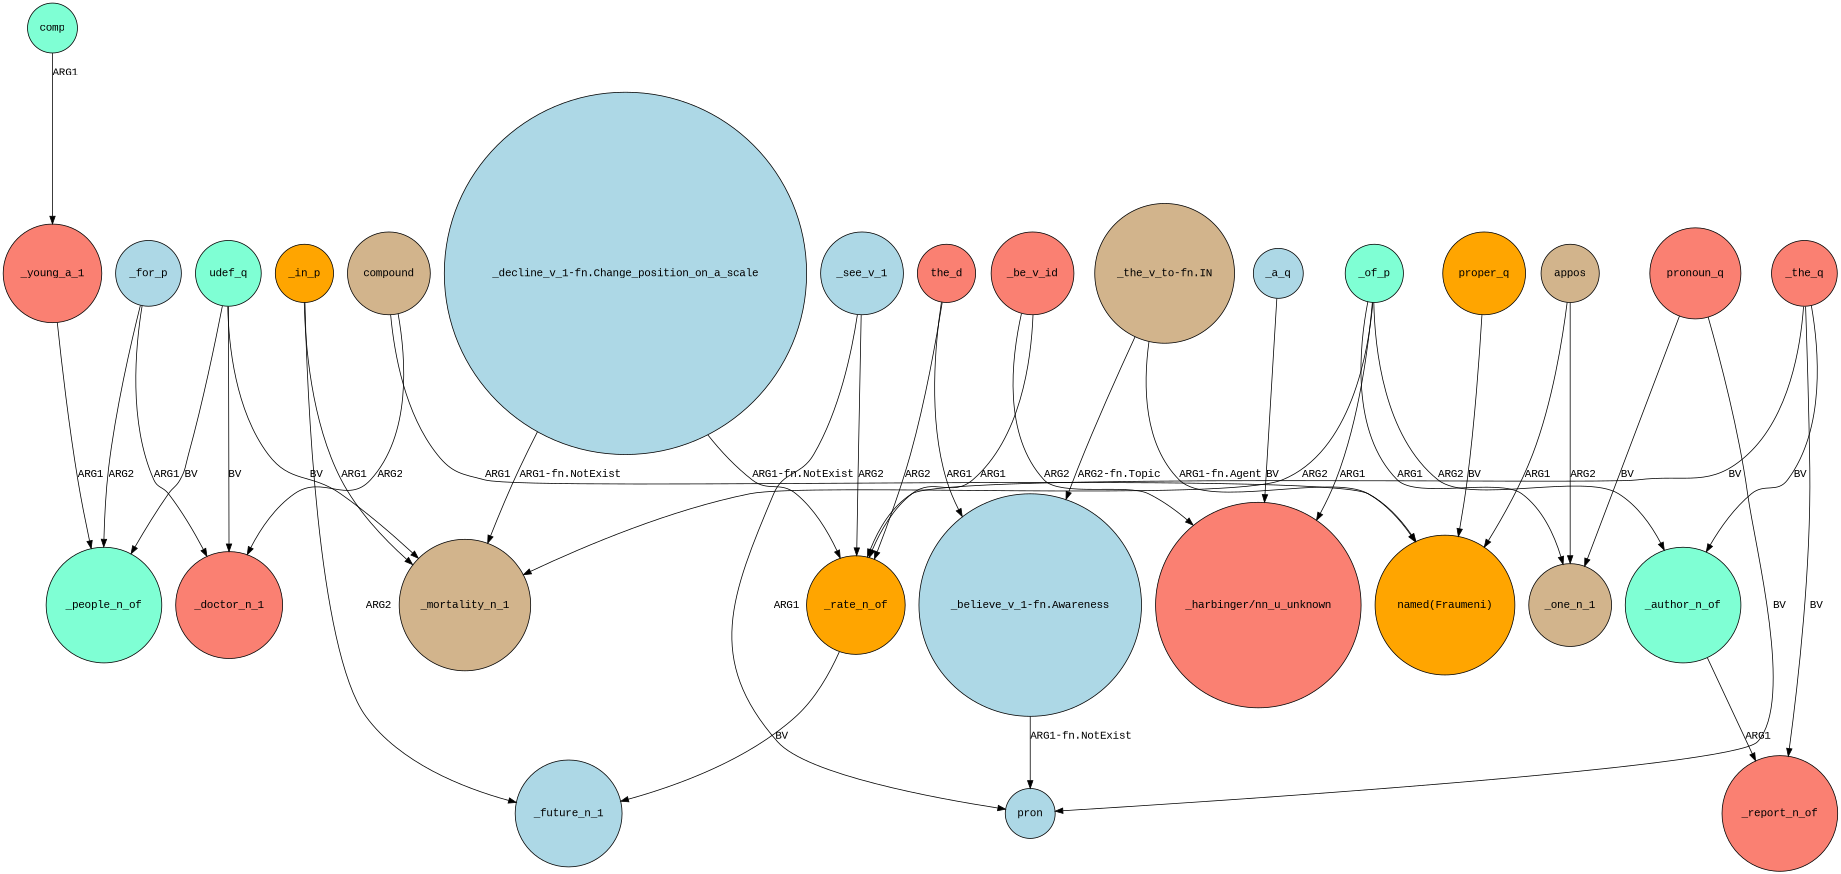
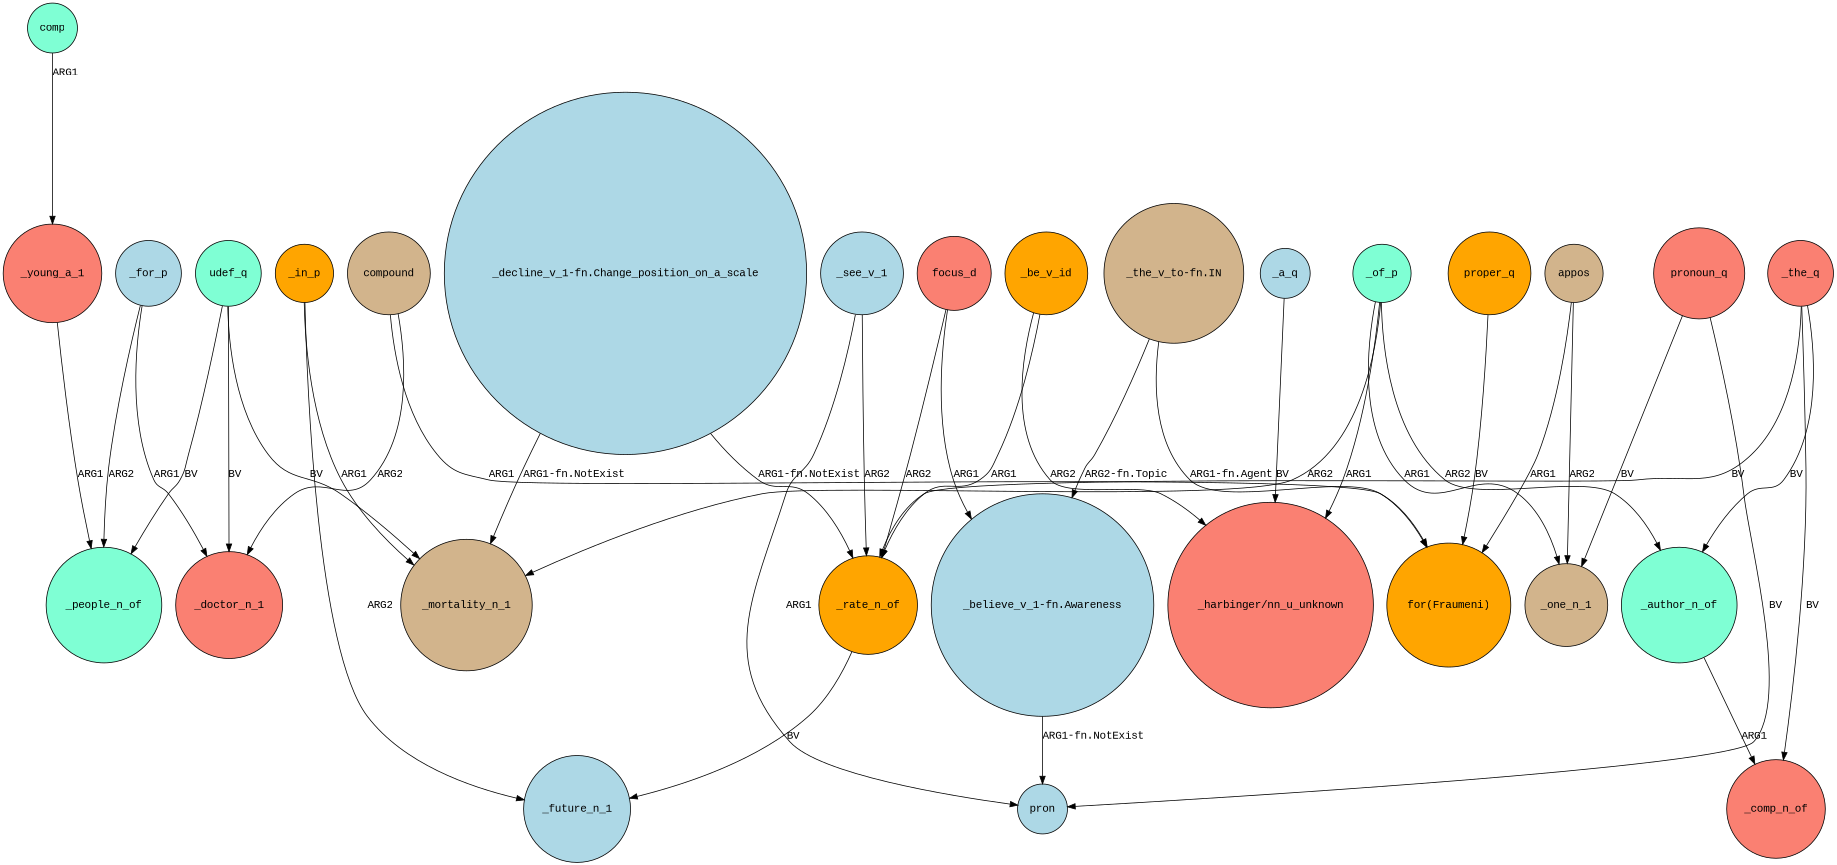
(946, 273) -> (954, 273)
(1032, 273) -> (1046, 273)
(1445, 605) -> (1449, 605)
(1780, 813) -> (1776, 809)
